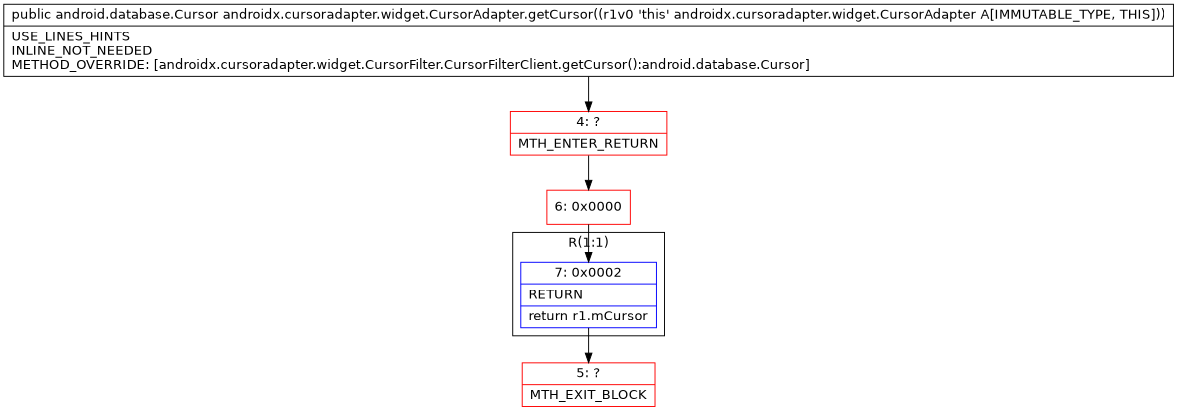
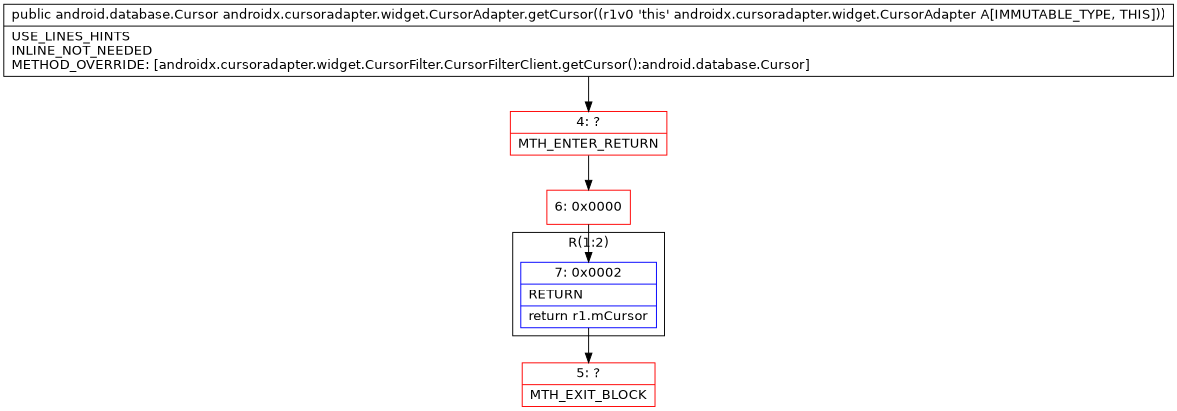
(589, 243) -> (589, 243)
